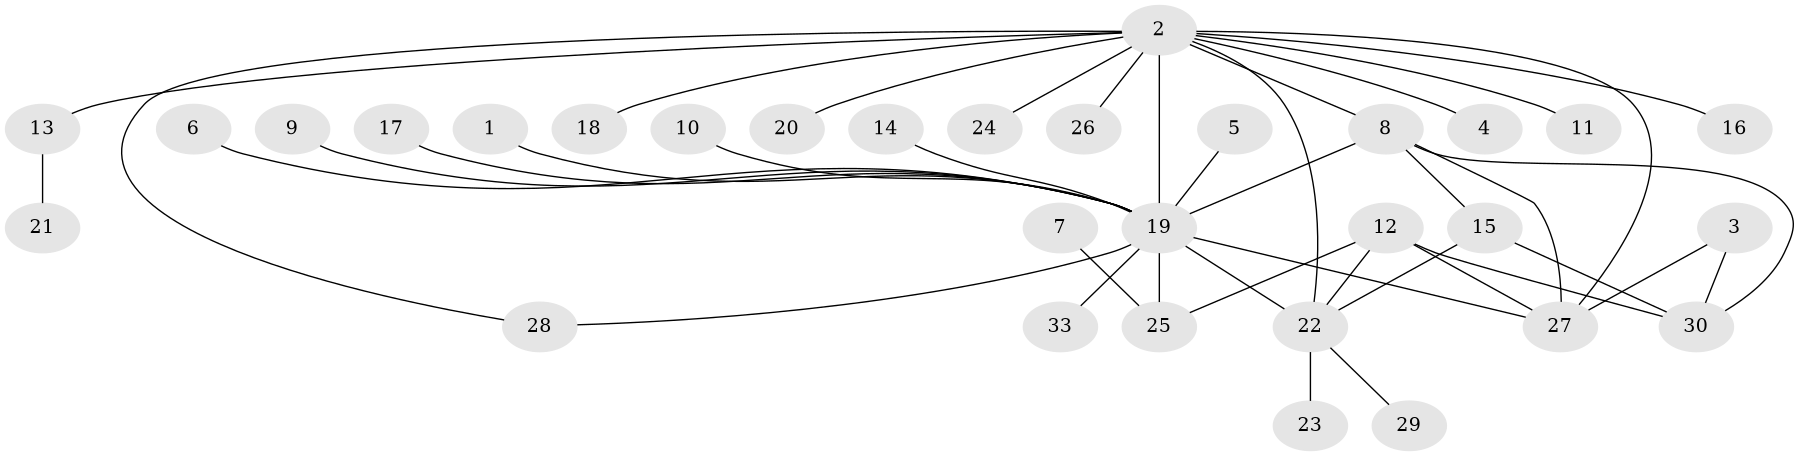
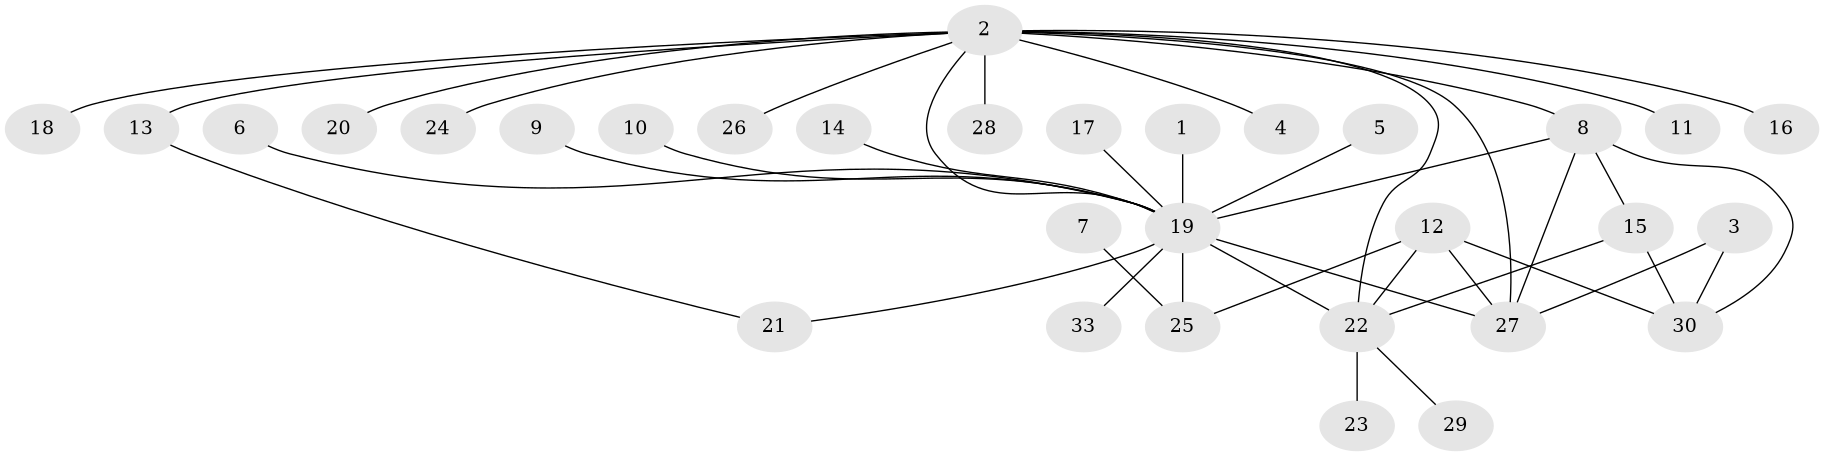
(857, 303) -> (985, 292)
